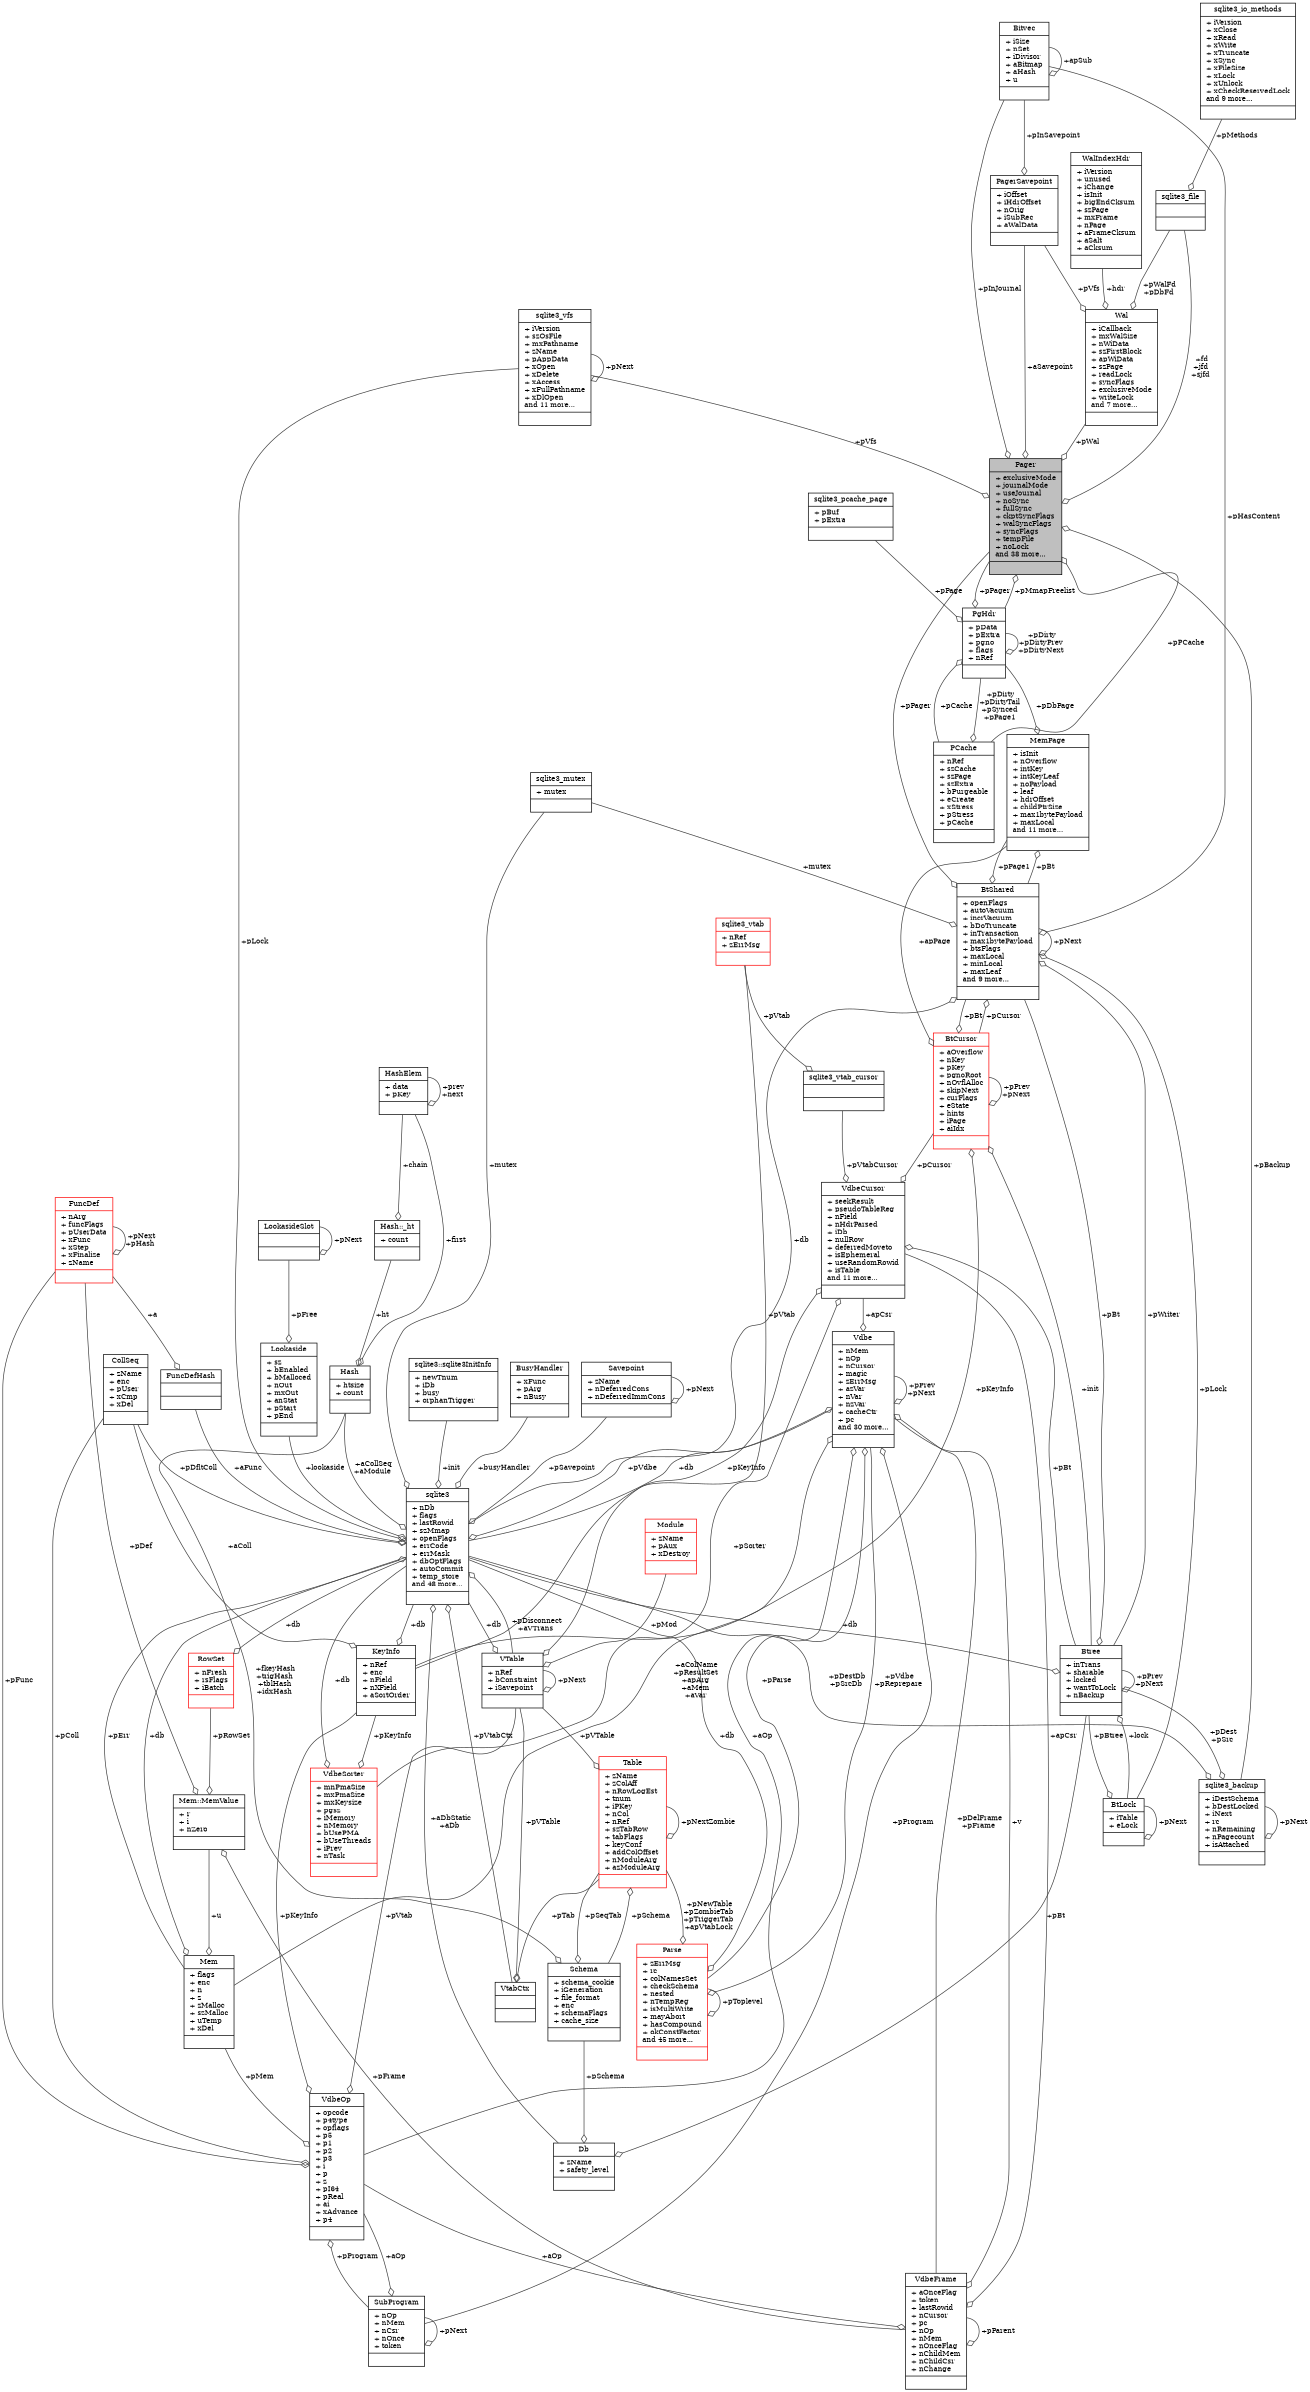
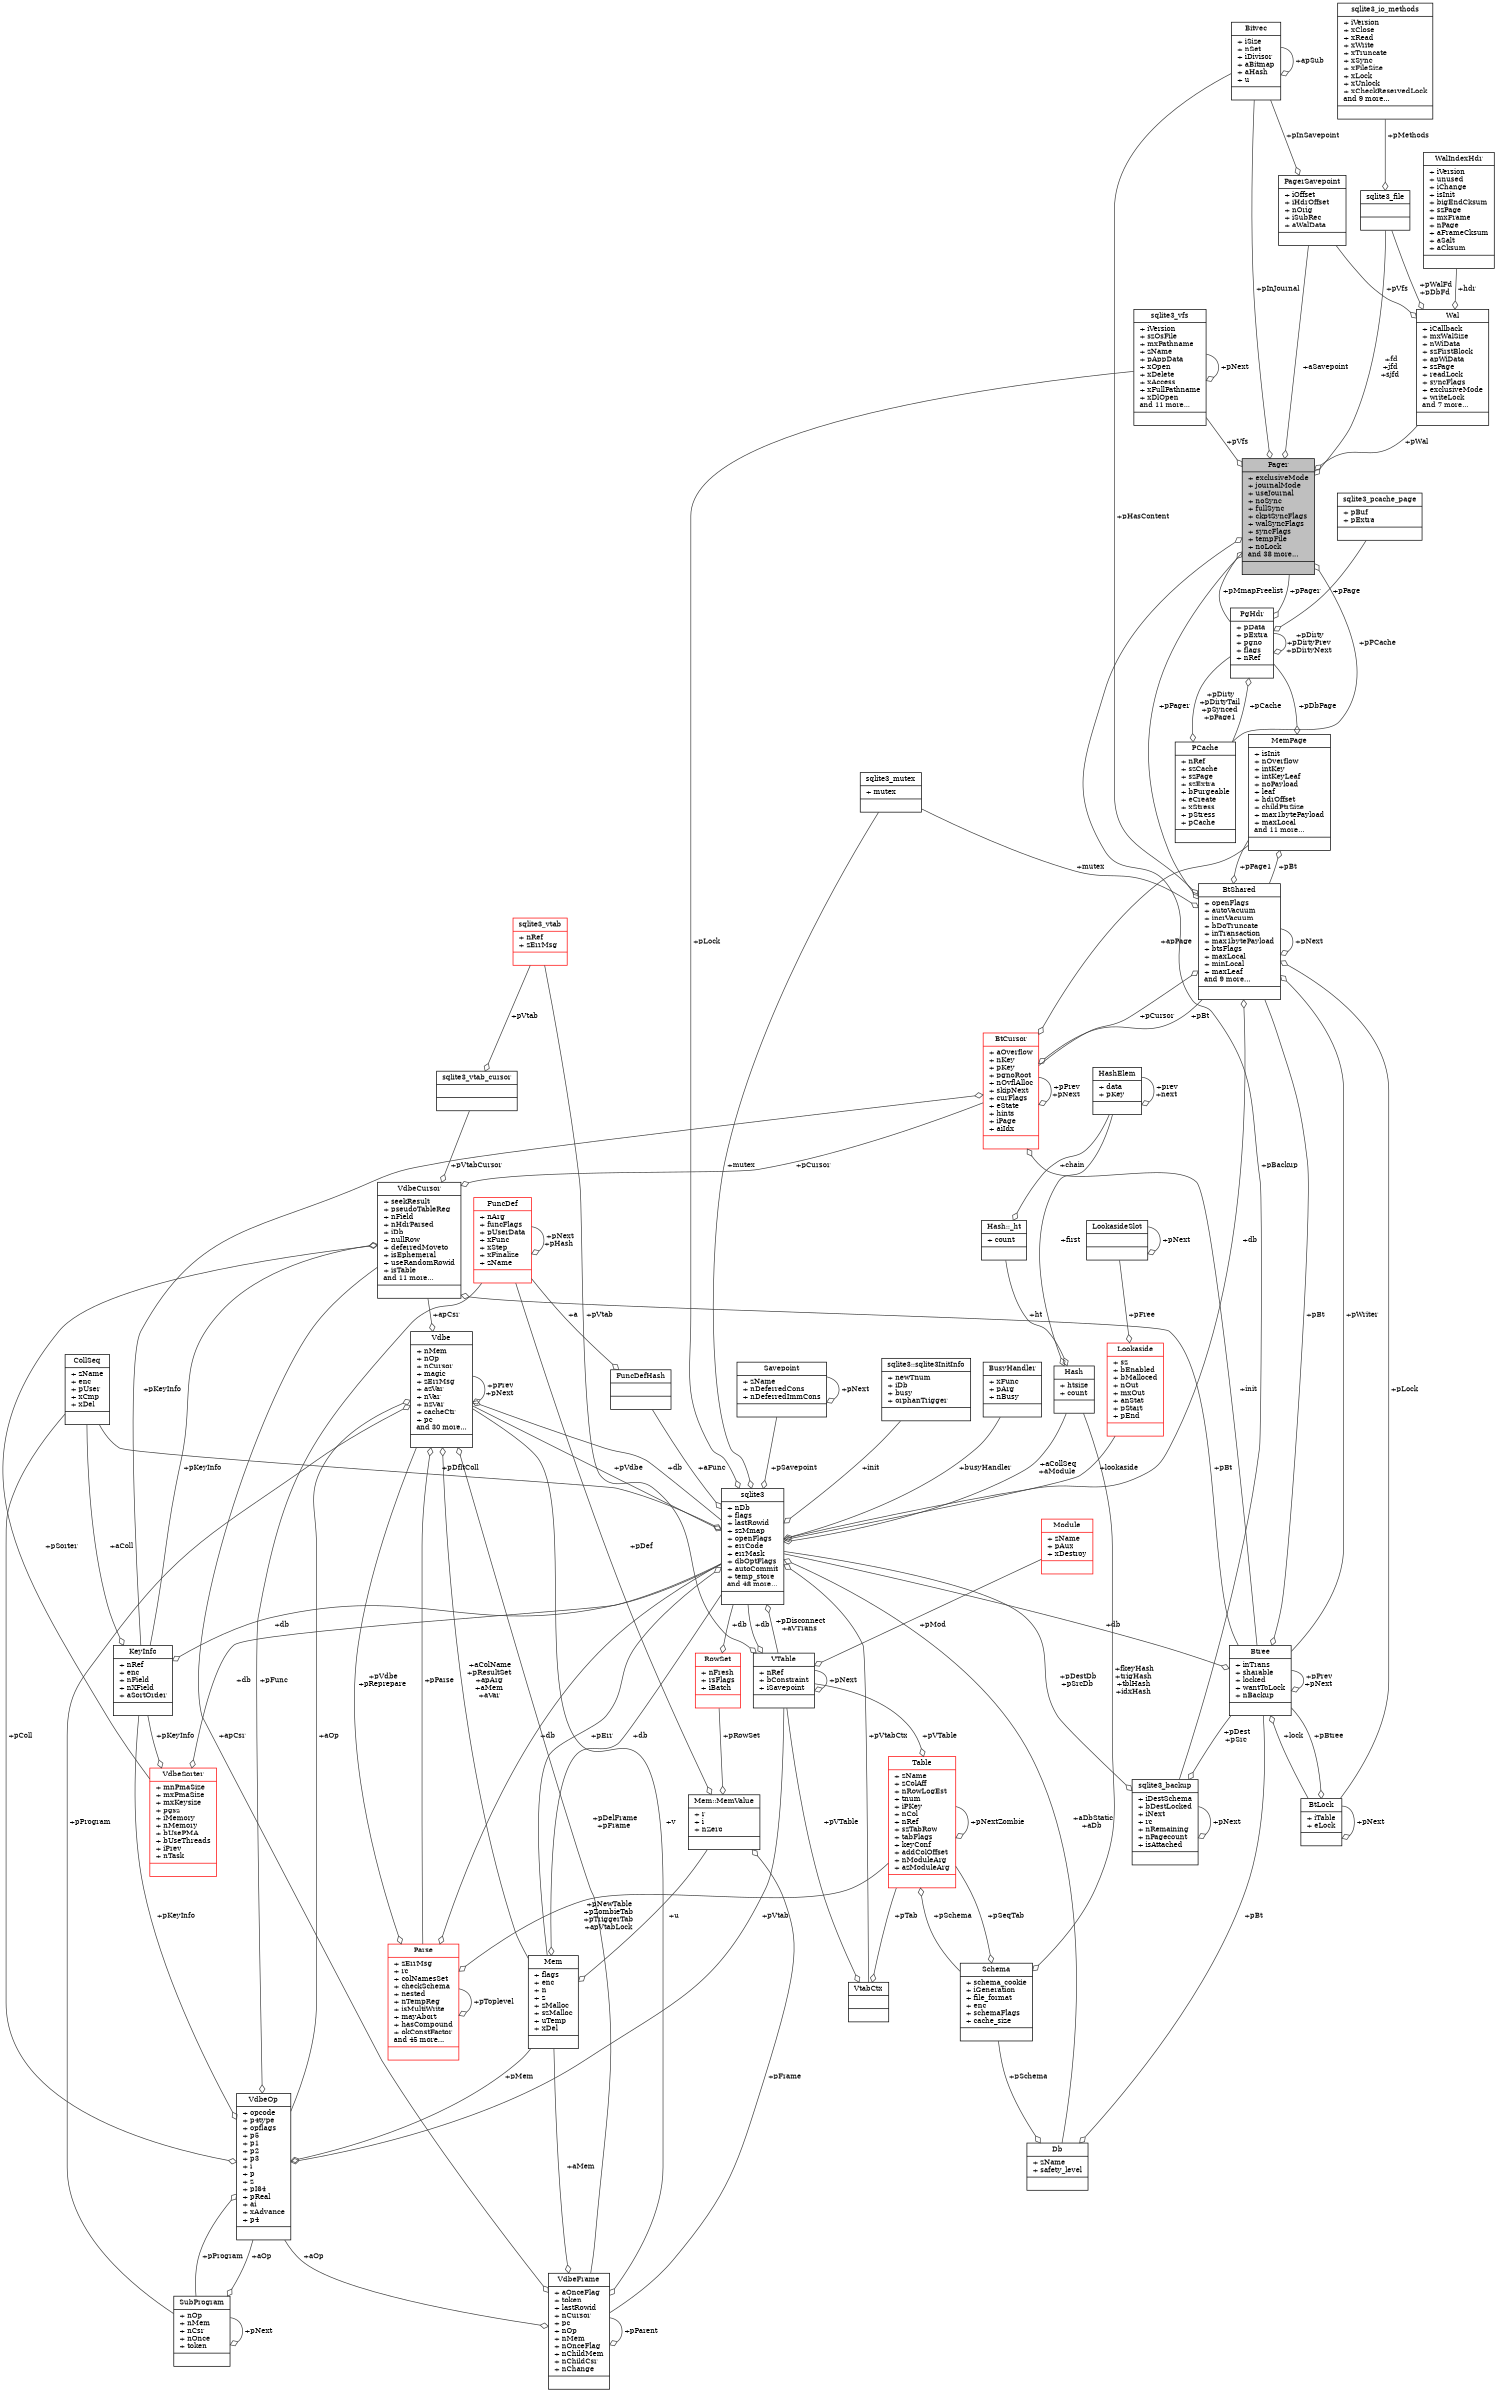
(289, 1390) -> (1135, 1390)
none -> (558, 2157)
